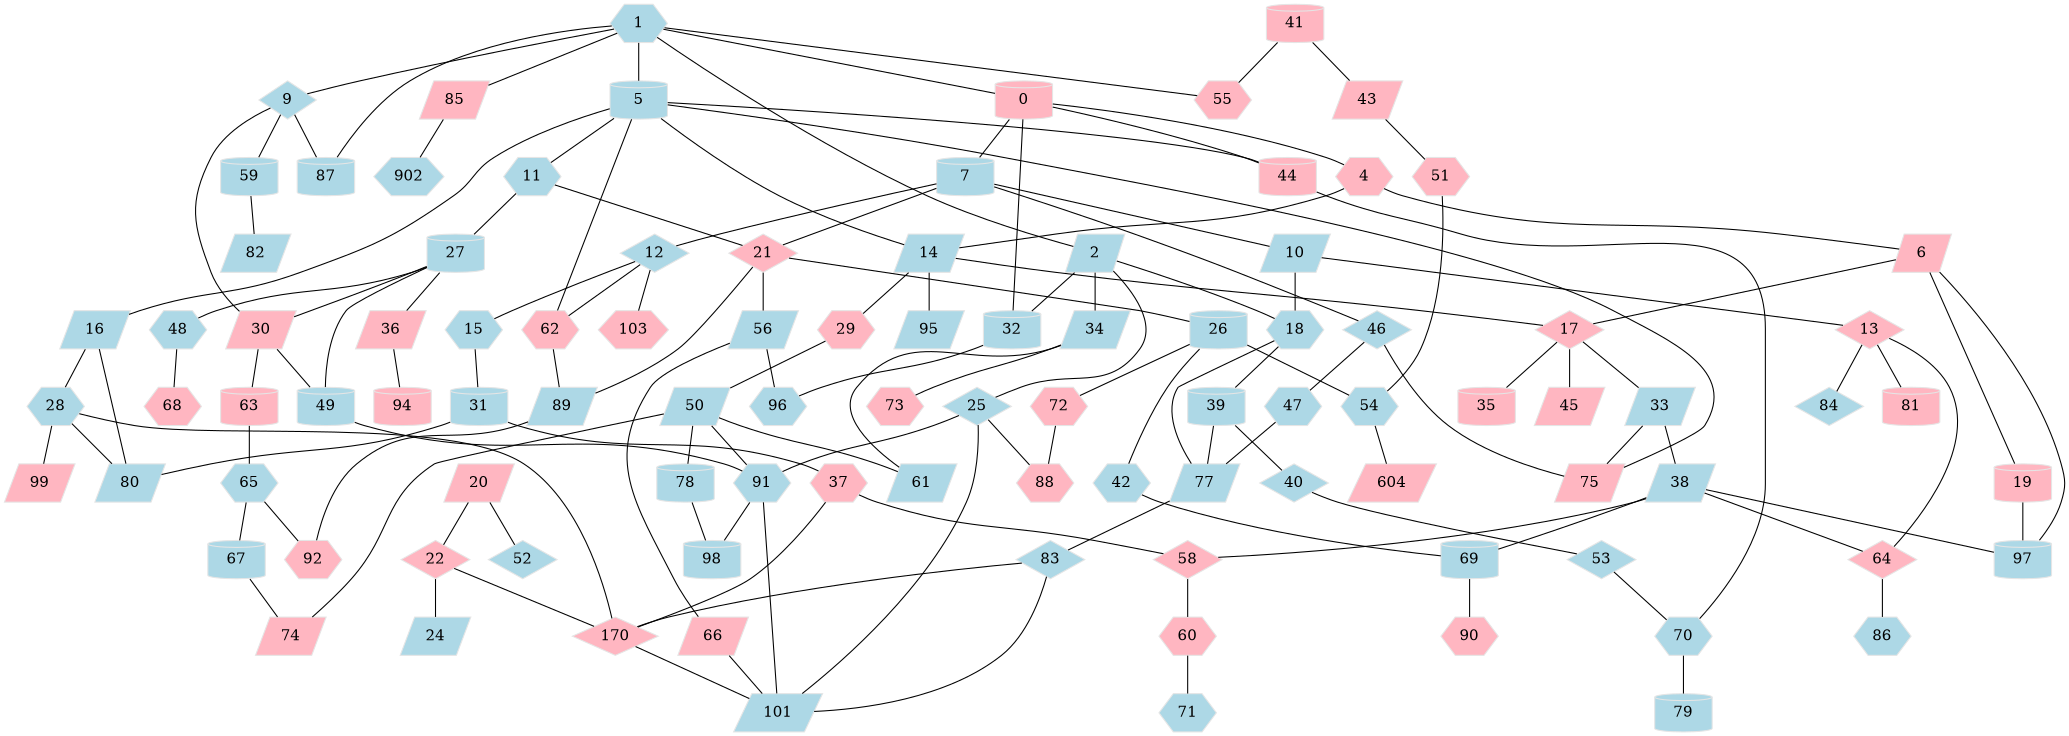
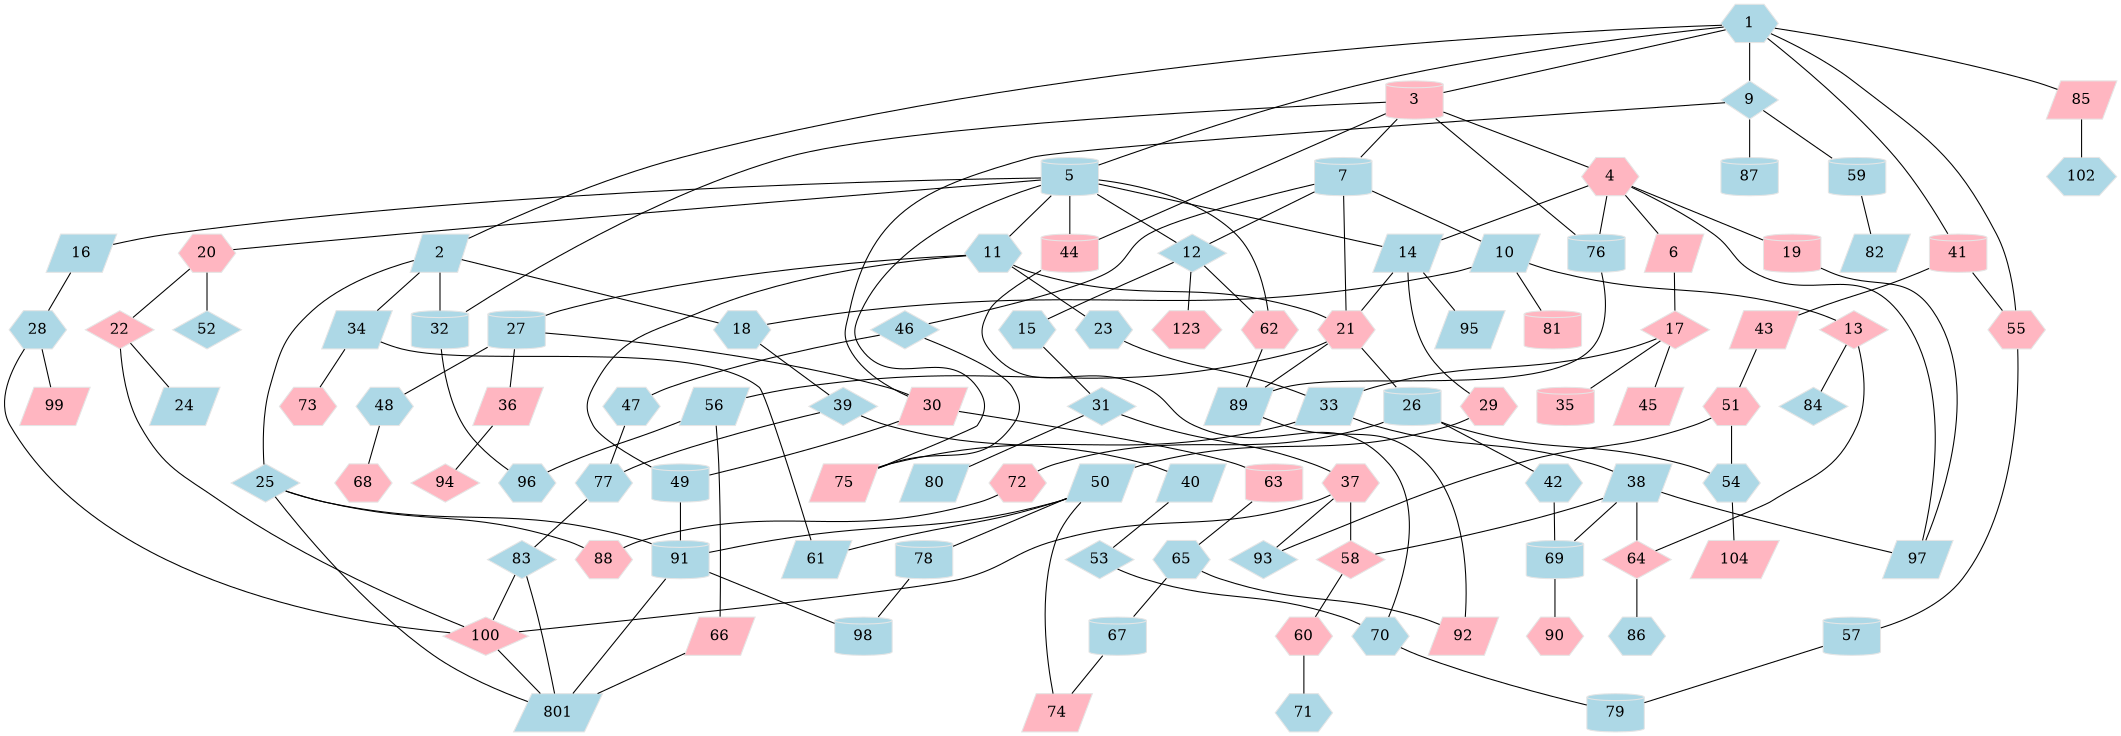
(421, 75) -> (1867, 127)
(1024, 100) -> (1415, 100)
(409, 177) -> (2082, 177)
none -> (617, 215)
none -> (1133, 216)
(763, 253) -> (1346, 330)
none -> (1596, 253)
(1249, 293) -> (1376, 293)
(350, 307) -> (712, 308)
(633, 330) -> (1187, 330)
none -> (1104, 330)
(1889, 366) -> (1529, 292)
(1972, 368) -> (1698, 213)
(1189, 381) -> none
(2033, 397) -> (1883, 297)
(113, 406) -> none
(403, 406) -> (445, 483)
(479, 406) -> (1102, 406)
(1216, 406) -> (843, 406)
(92, 444) -> none
(479, 483) -> (207, 253)
(762, 483) -> (680, 560)
(1205, 483) -> (604, 483)
(1294, 483) -> (1191, 483)
(1392, 483) -> (1735, 560)
(313, 560) -> (1463, 636)
none -> (1263, 560)
(2023, 560) -> (1918, 560)
(615, 636) -> (486, 636)
none -> (1852, 636)
(778, 713) -> (558, 713)
